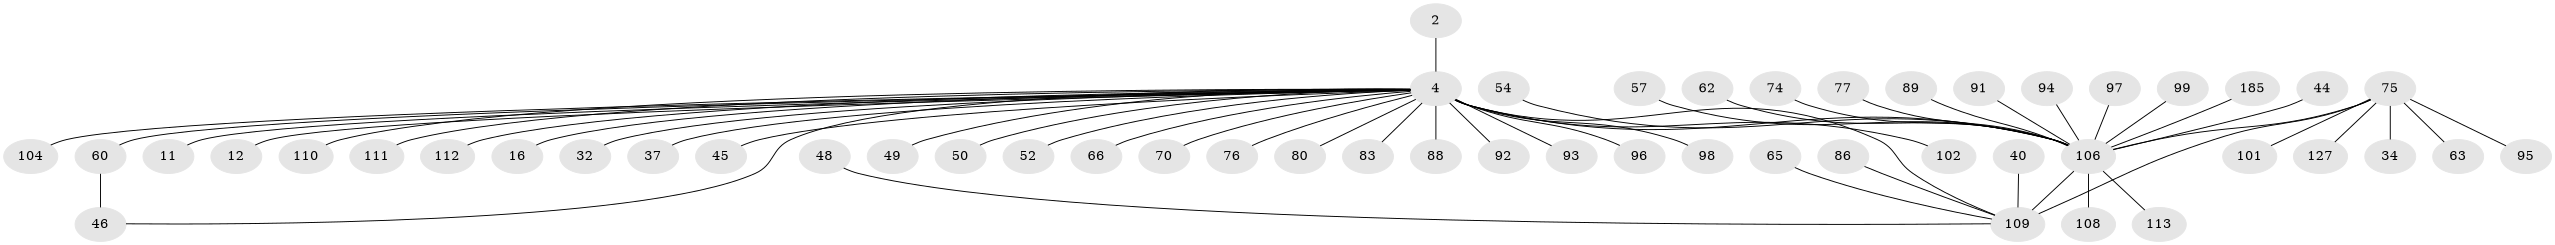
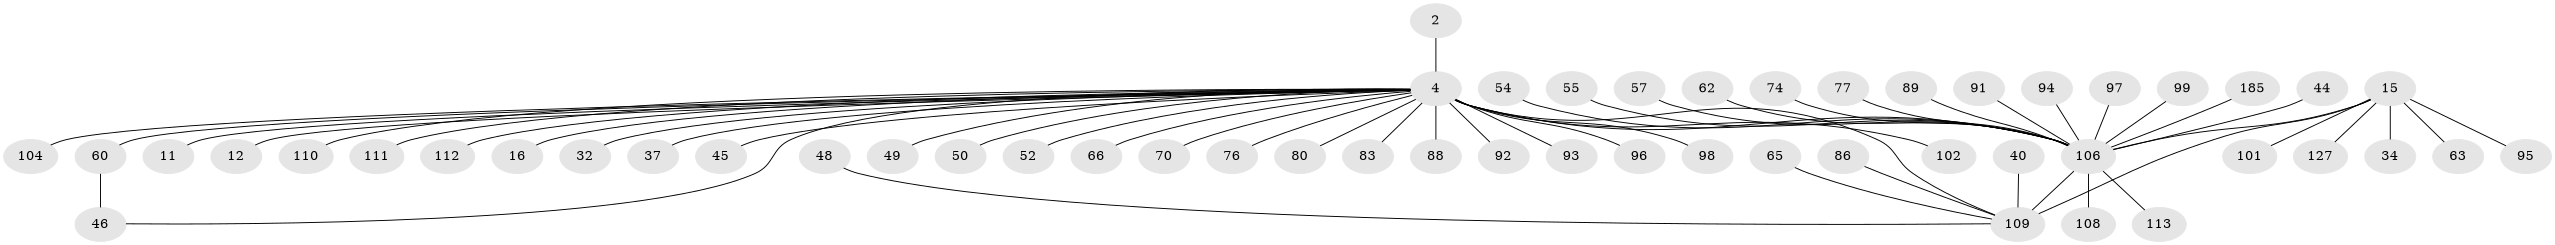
none -> (1572, 89)
(2390, 89) -> (2390, 89)
